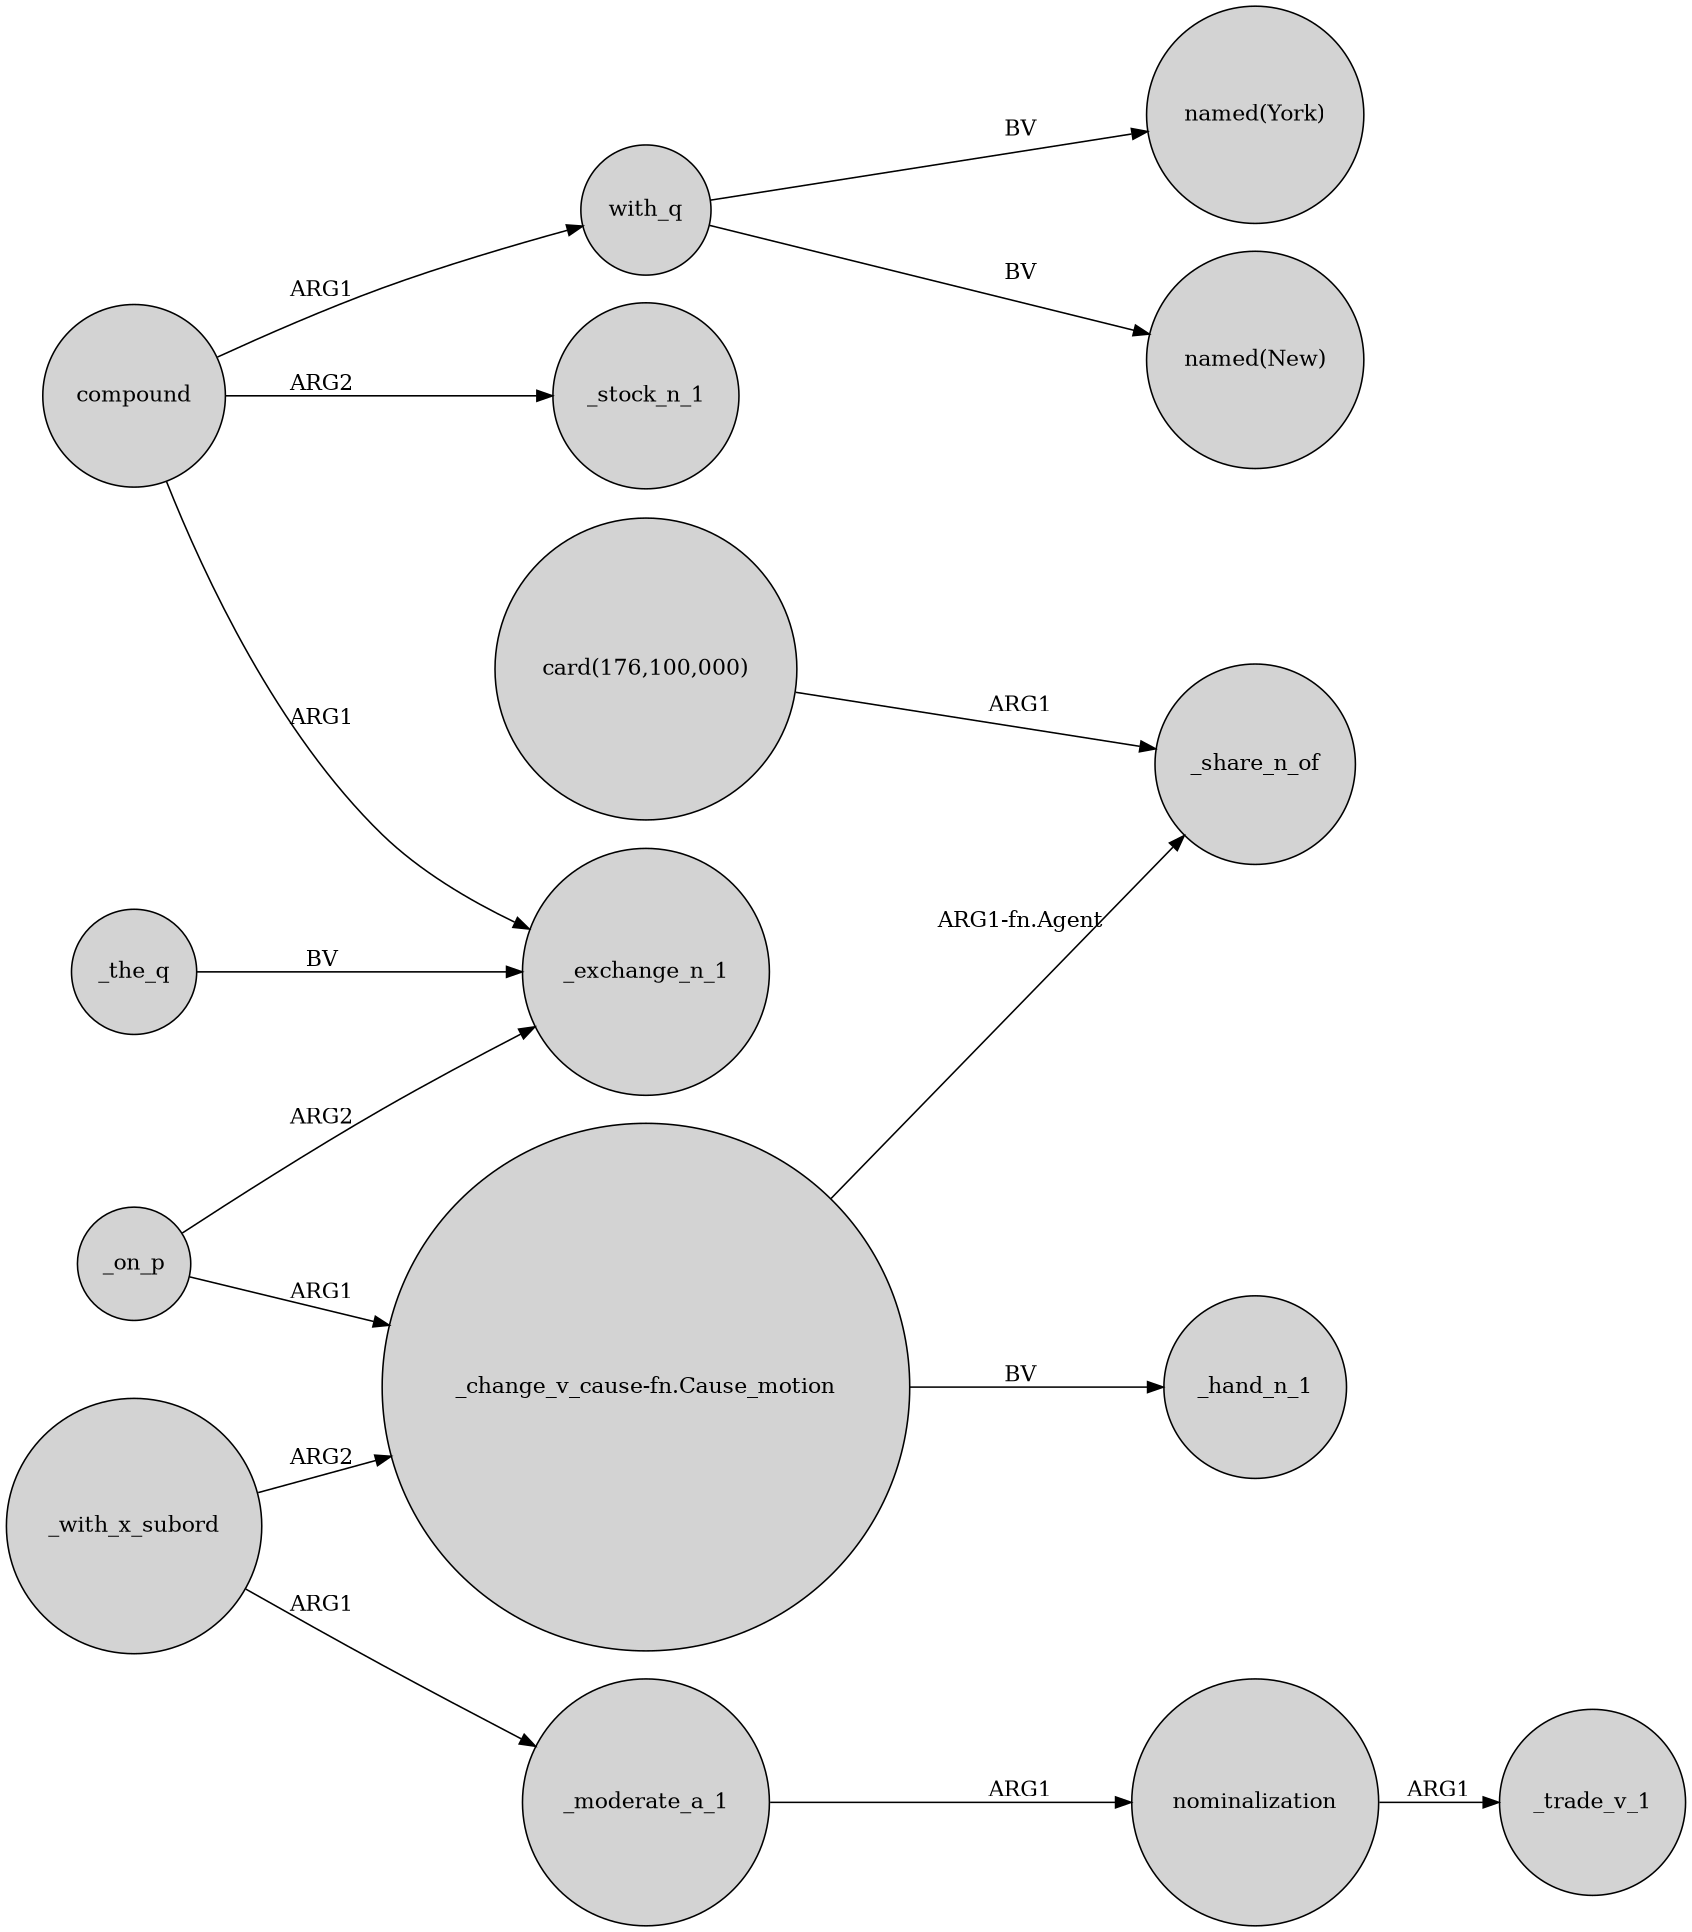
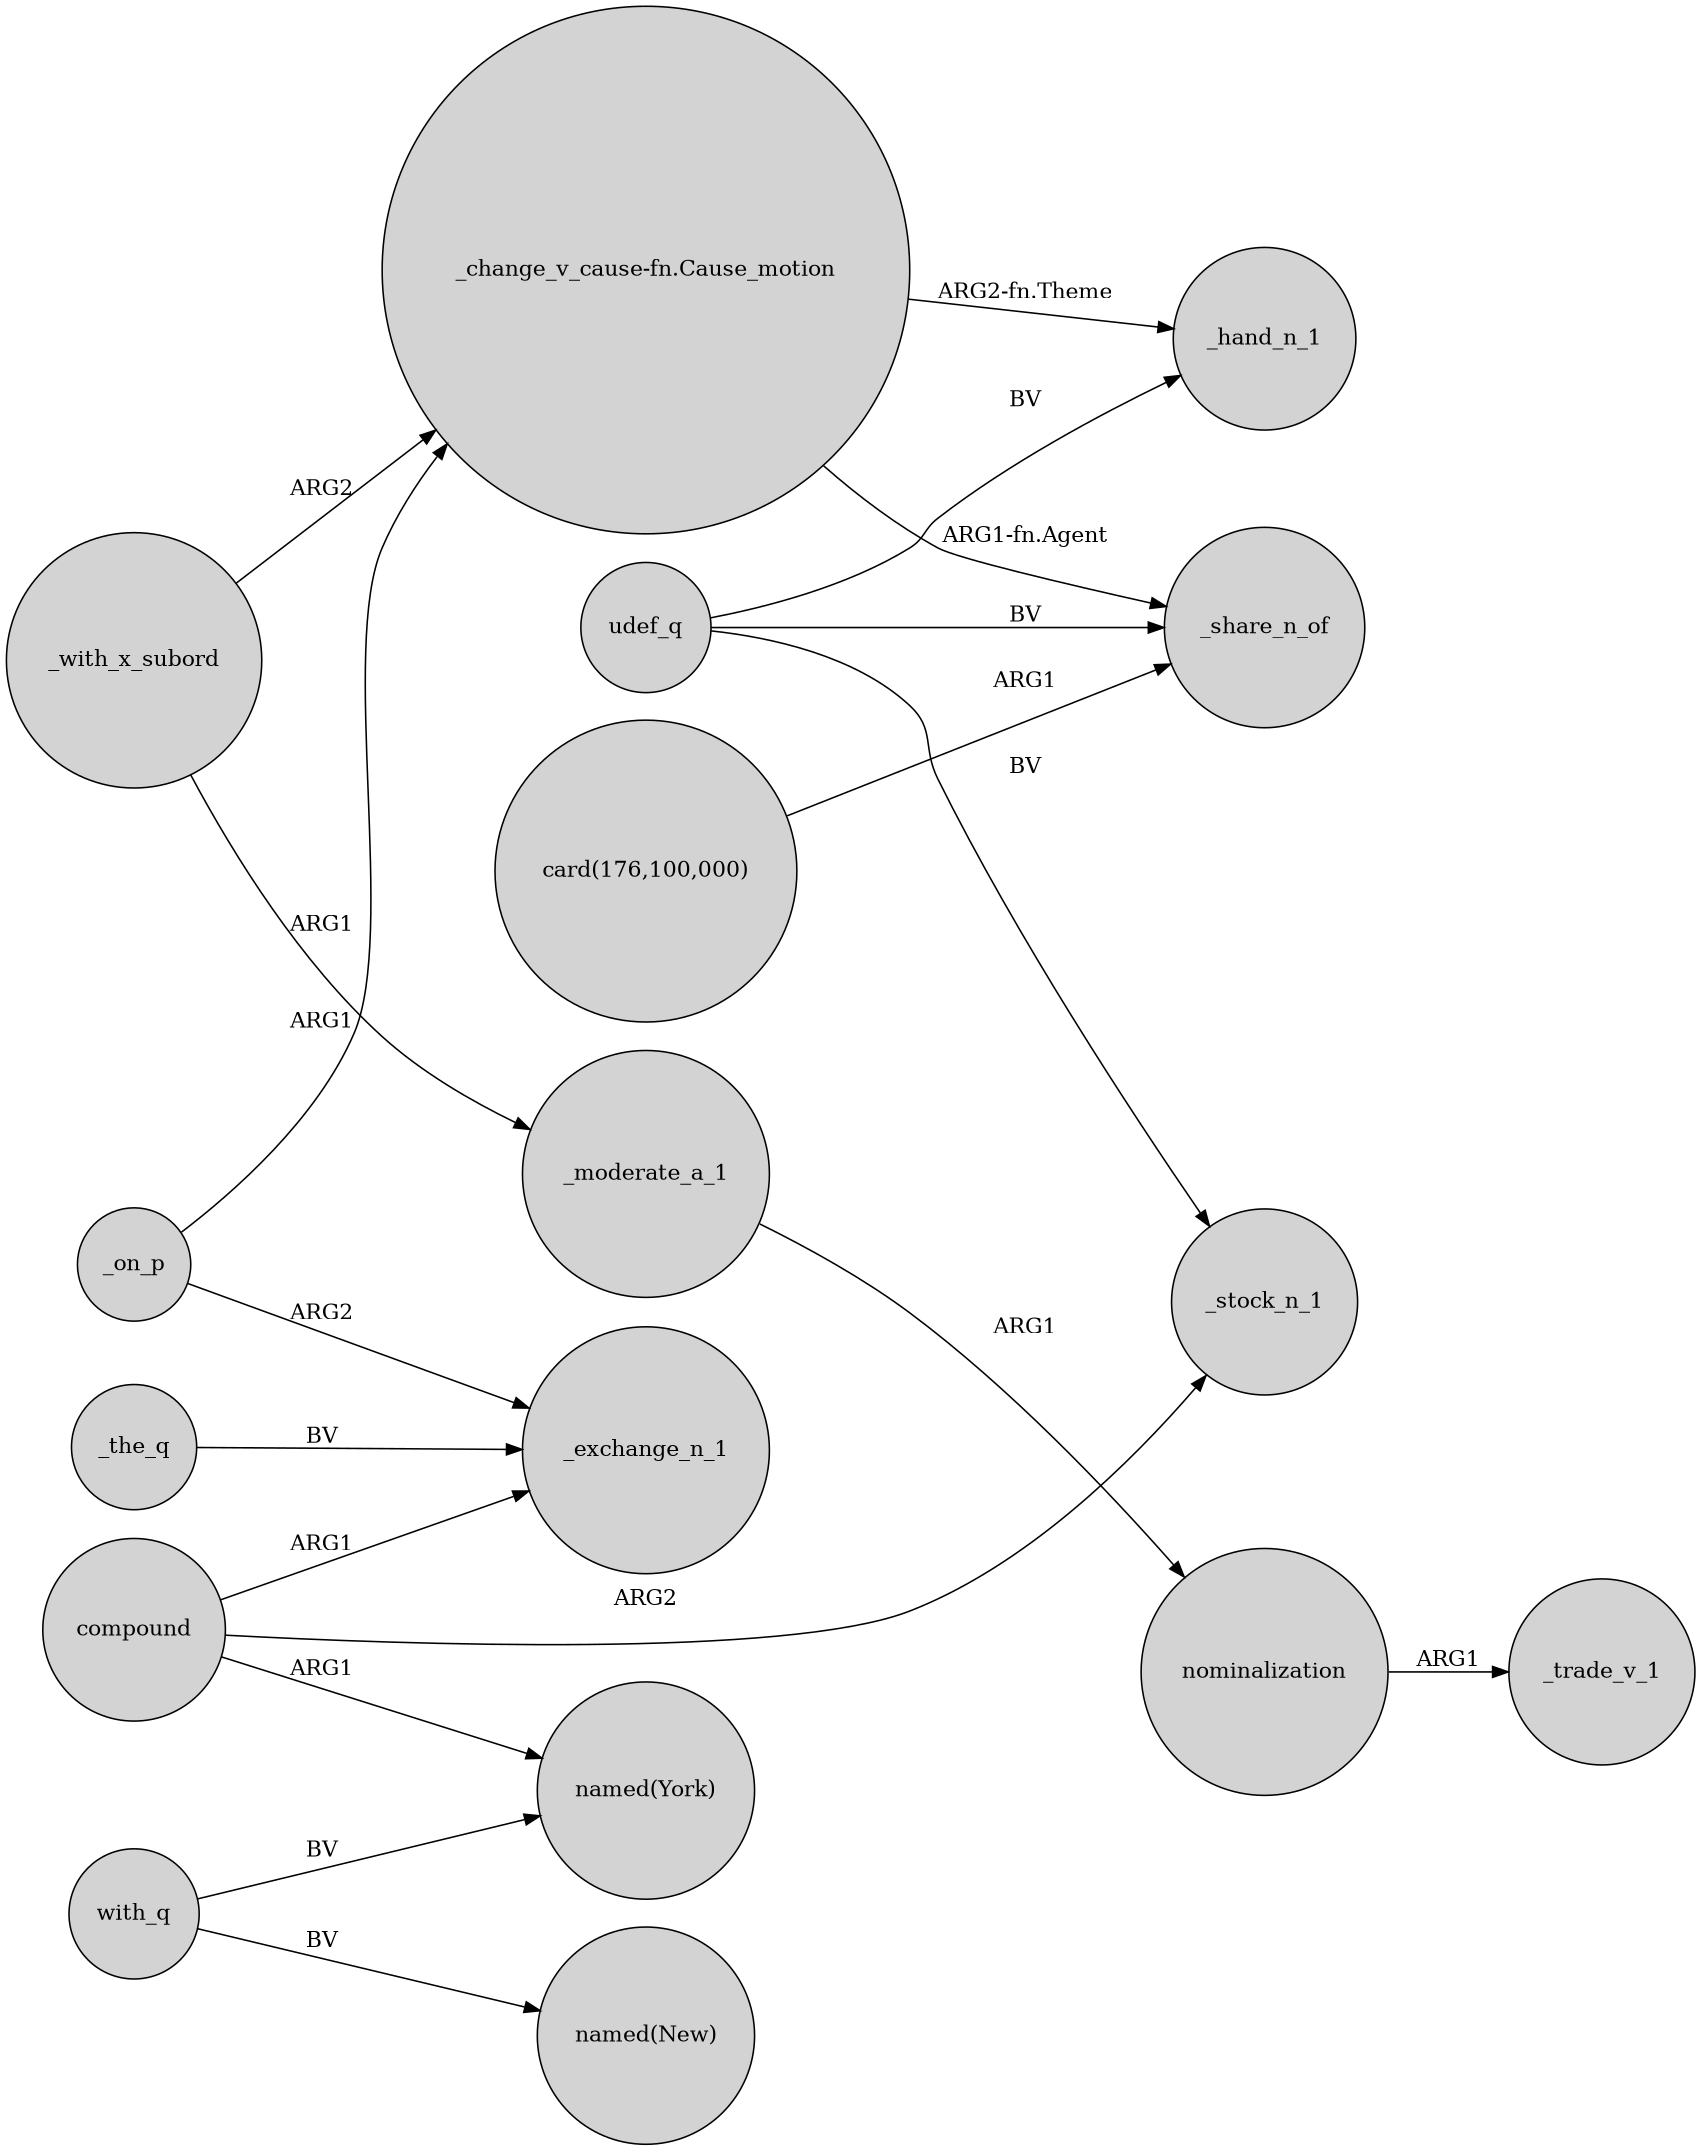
(389, 286) -> (374, 1705)
none -> (646, 628)
(1021, 1375) -> (1025, 293)
